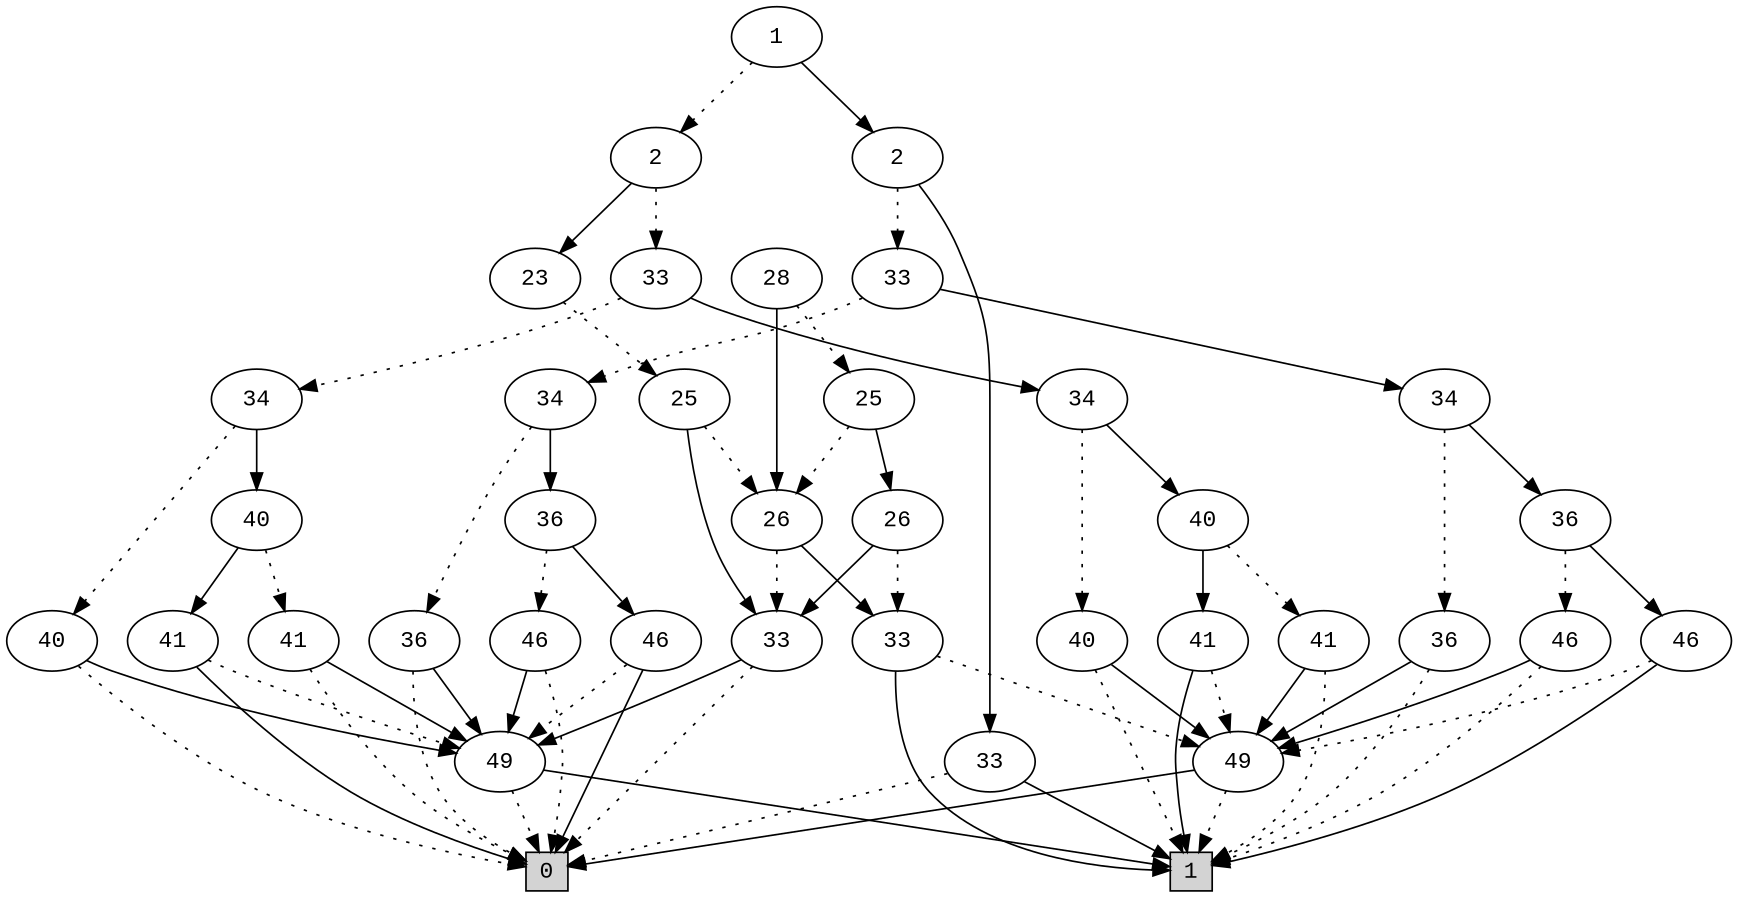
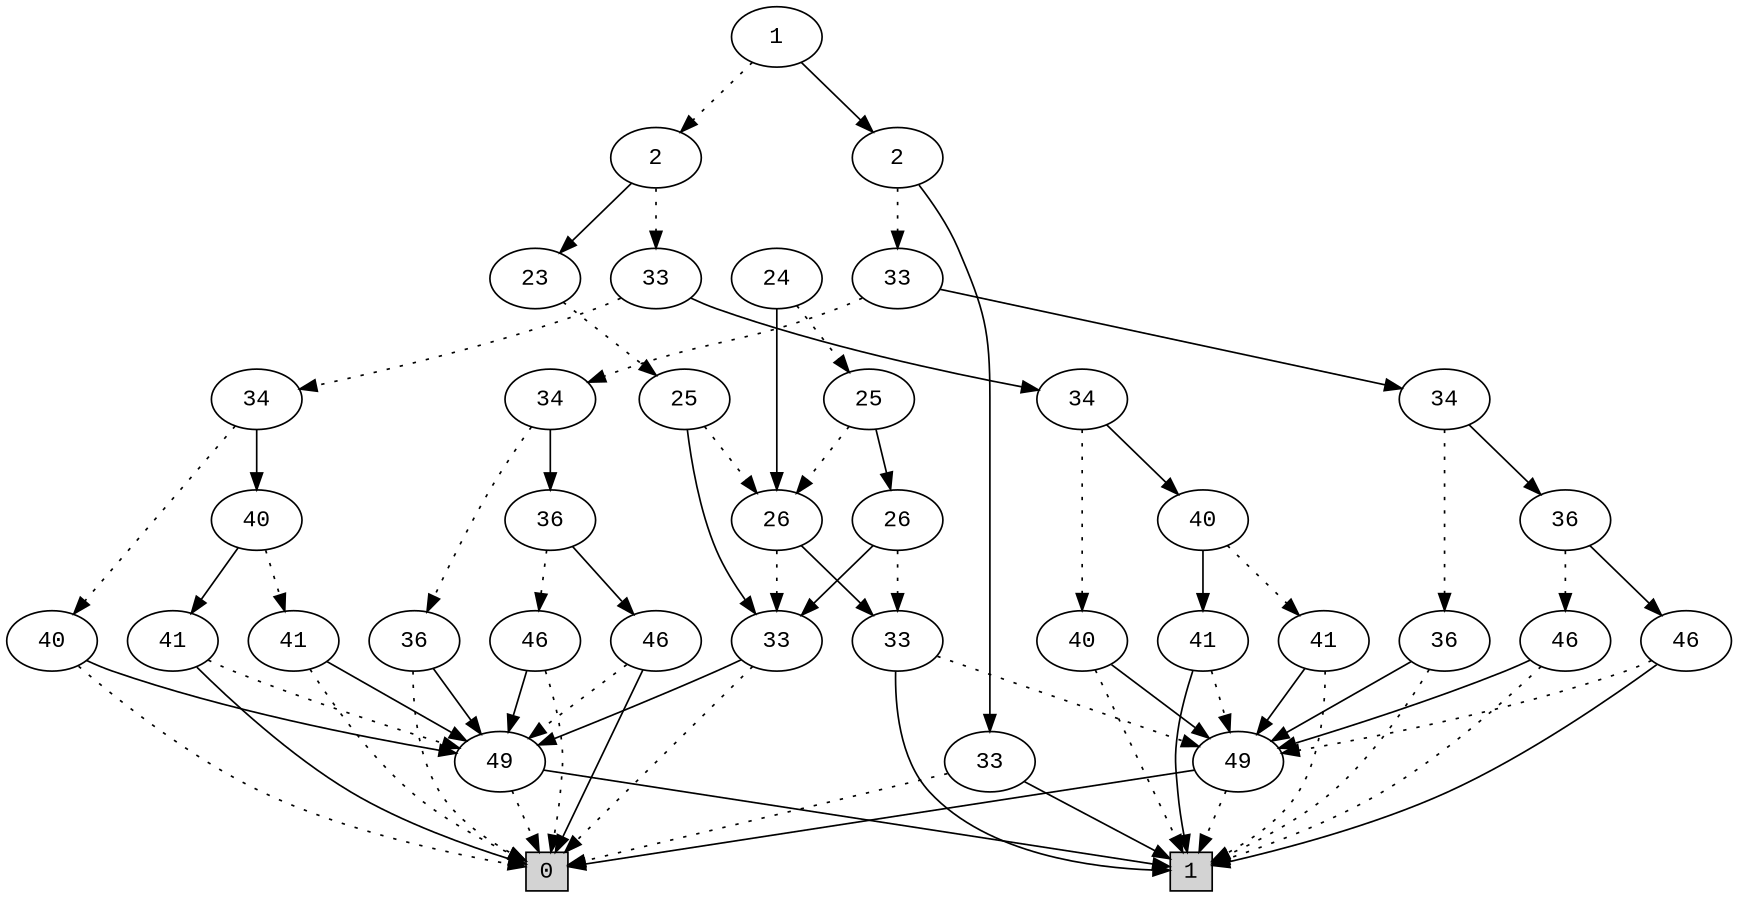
(777, 279) -> (777, 279)
